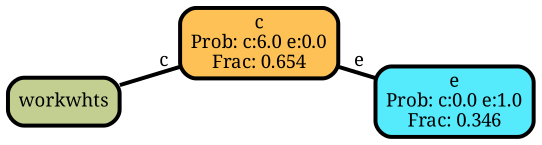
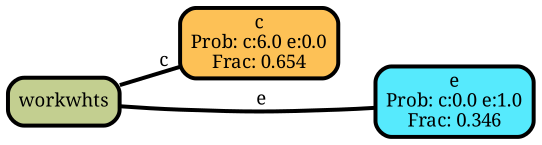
(357, 72) -> (248, 111)
